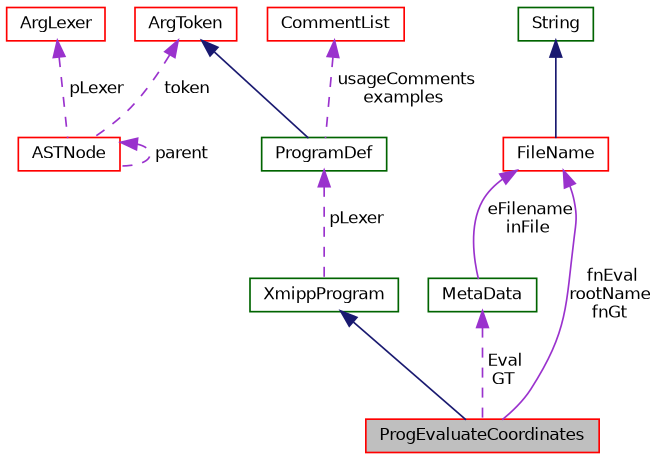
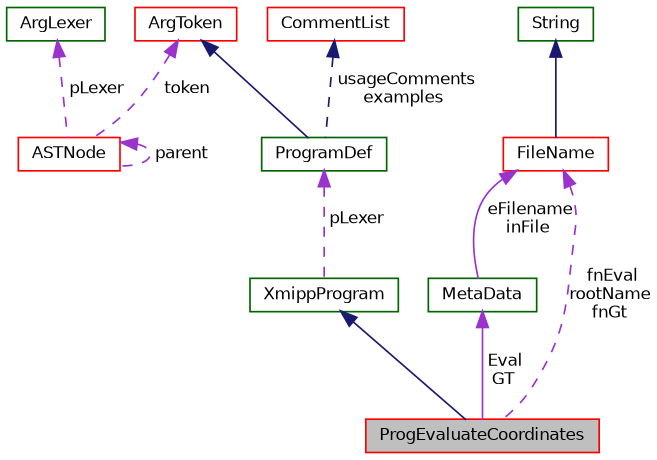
(56, 24) -> (56, 24)
(329, 98) -> (329, 98)
(564, 312) -> (564, 312)
(482, 374) -> (482, 374)
